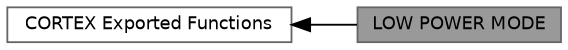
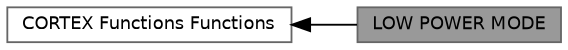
(149, 25) -> (149, 25)
